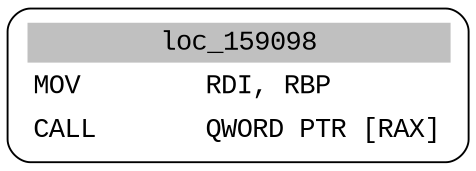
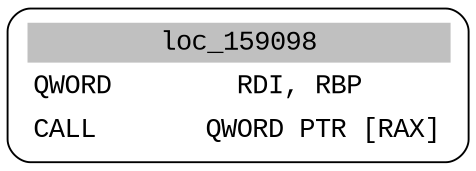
(182, 85) -> (198, 85)
